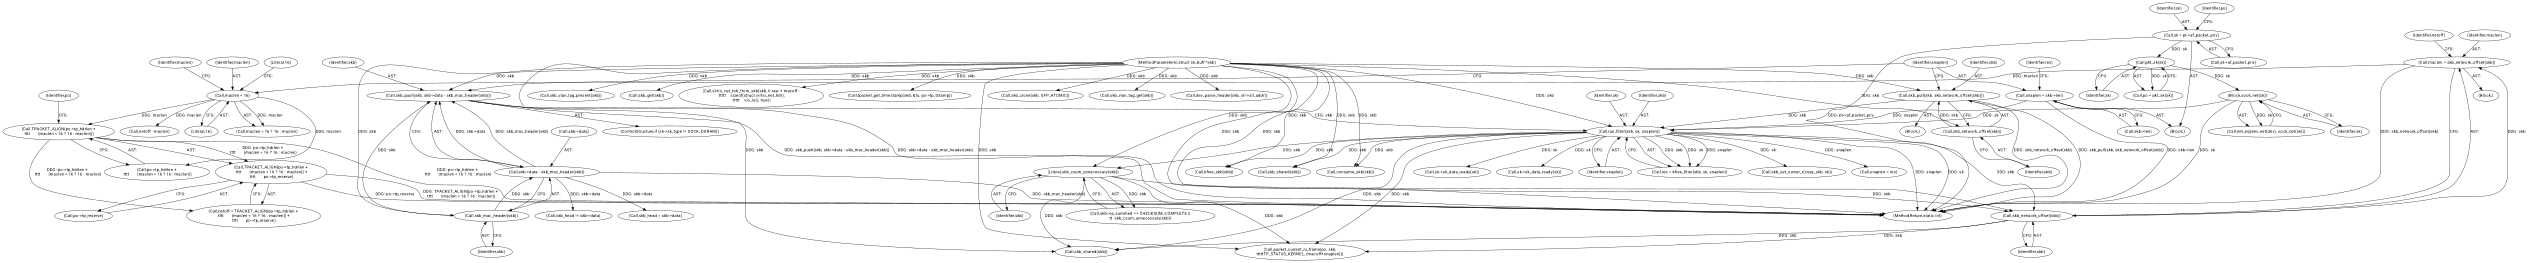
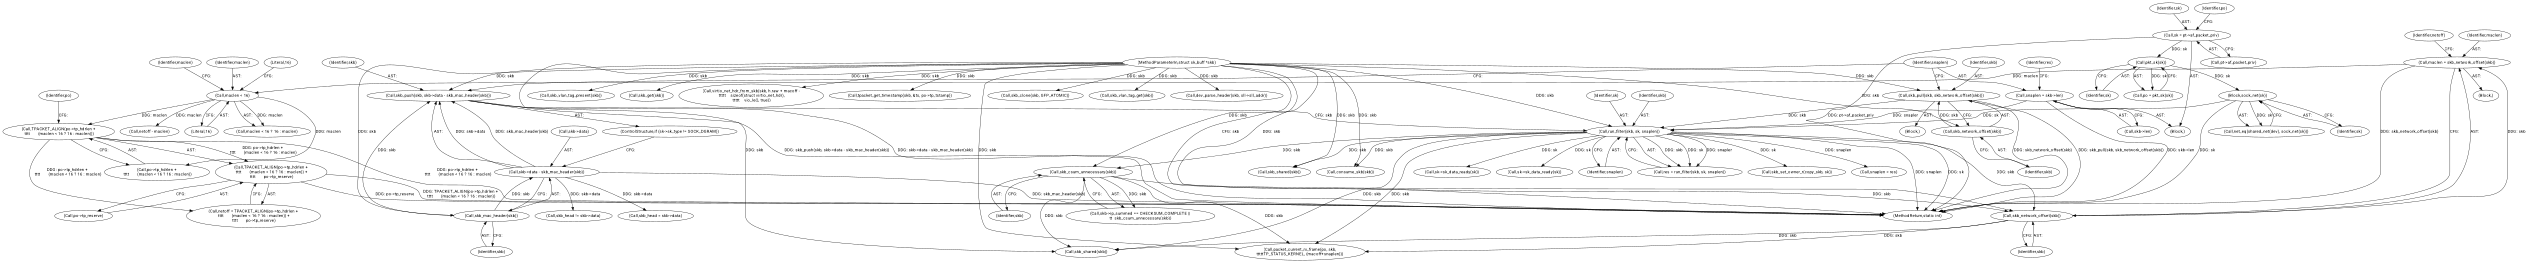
(1231, 132) -> (1231, 132)
(2266, 132) -> (2266, 132)
(439, 158) -> (610, 151)
(1083, 172) -> (1083, 172)
(1214, 172) -> none
(1690, 172) -> (1690, 172)
